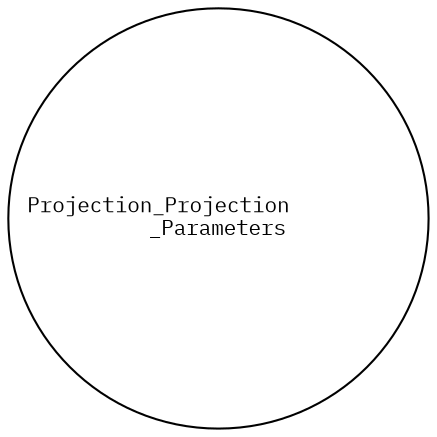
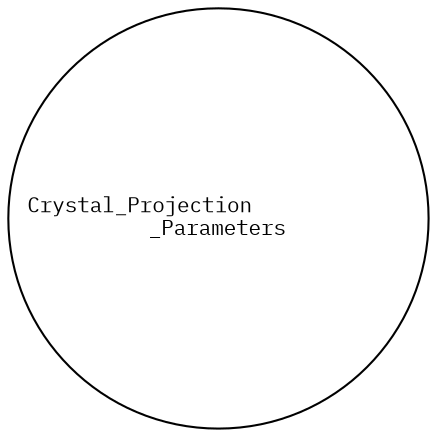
(218, 218) -> (218, 218)
